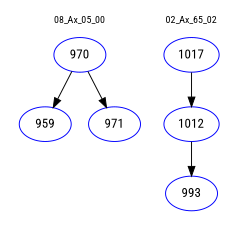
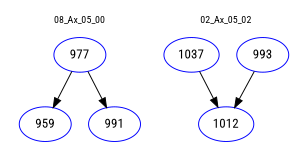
(192, 21) -> (226, 21)
(80, 55) -> (80, 55)
(192, 55) -> (192, 55)
(115, 124) -> (115, 124)
(192, 154) -> (247, 85)
